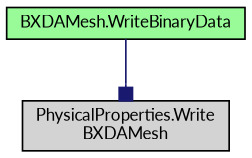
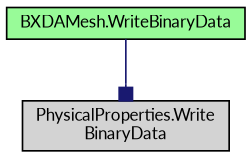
(126, 126) -> (126, 126)
